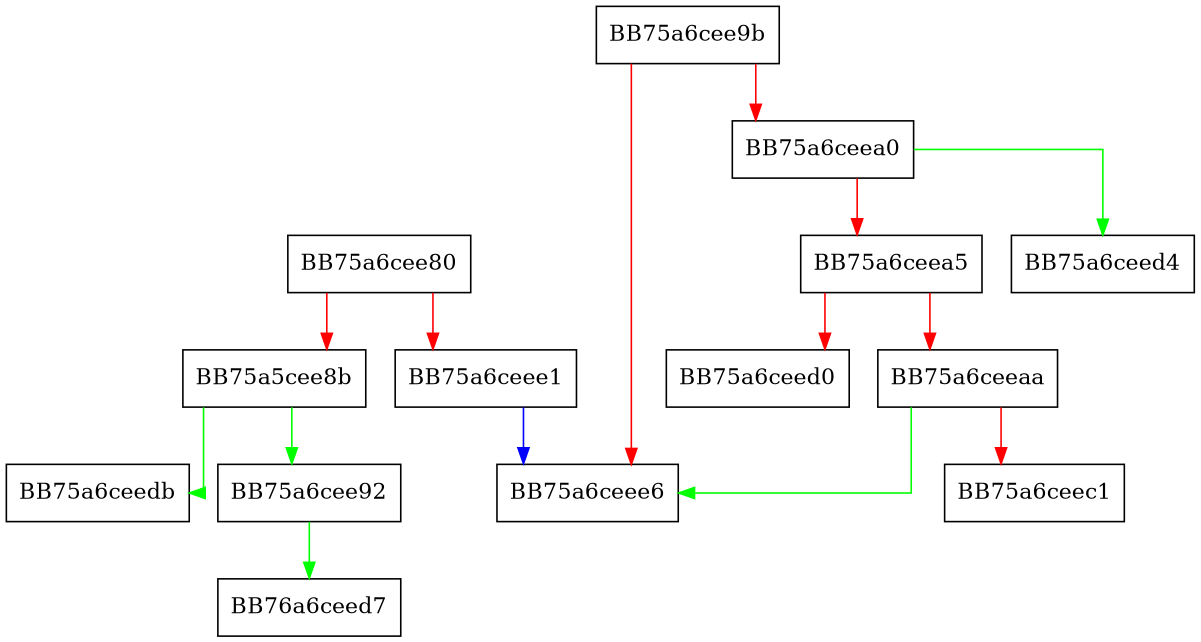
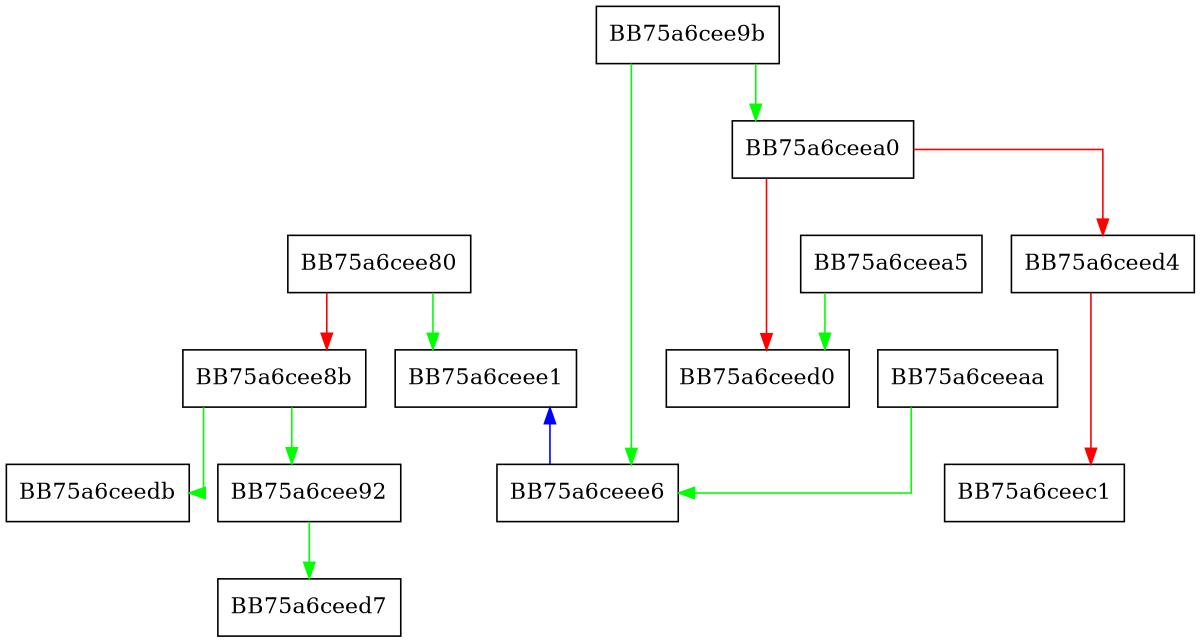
(756, 84) -> (756, 84)
(1043, 149) -> (1043, 149)
(857, 199) -> (767, 256)
(631, 256) -> (631, 256)
(433, 313) -> (433, 313)
(825, 313) -> (825, 313)
(930, 313) -> none
(274, 378) -> (274, 378)
(523, 428) -> (550, 444)
(1001, 428) -> (1091, 371)
(309, 607) -> (309, 607)
